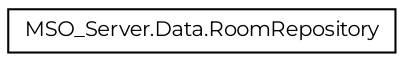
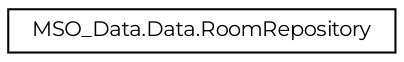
(202, 31) -> (202, 31)
